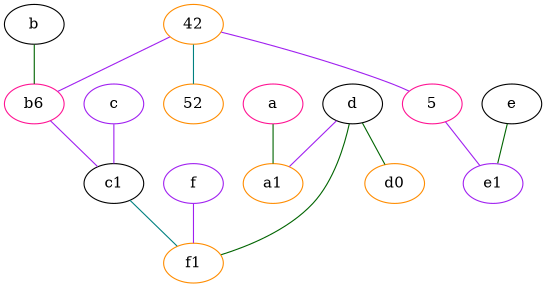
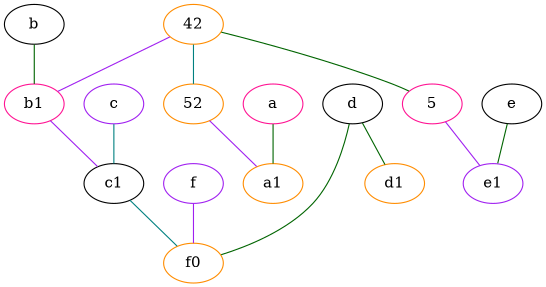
(316, 58) -> (316, 58)
(34, 104) -> (34, 104)
(114, 144) -> (114, 144)
(313, 144) -> (233, 144)
(395, 184) -> (395, 184)
(193, 263) -> (193, 263)
